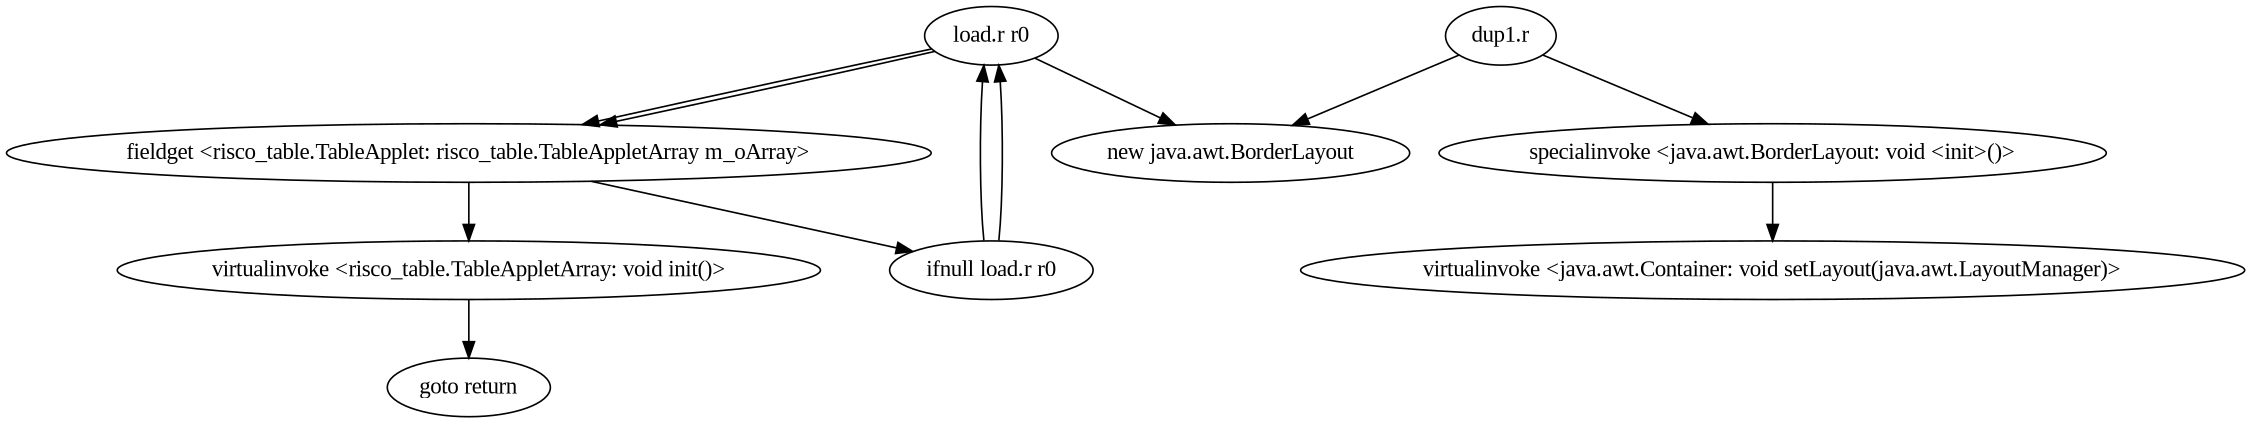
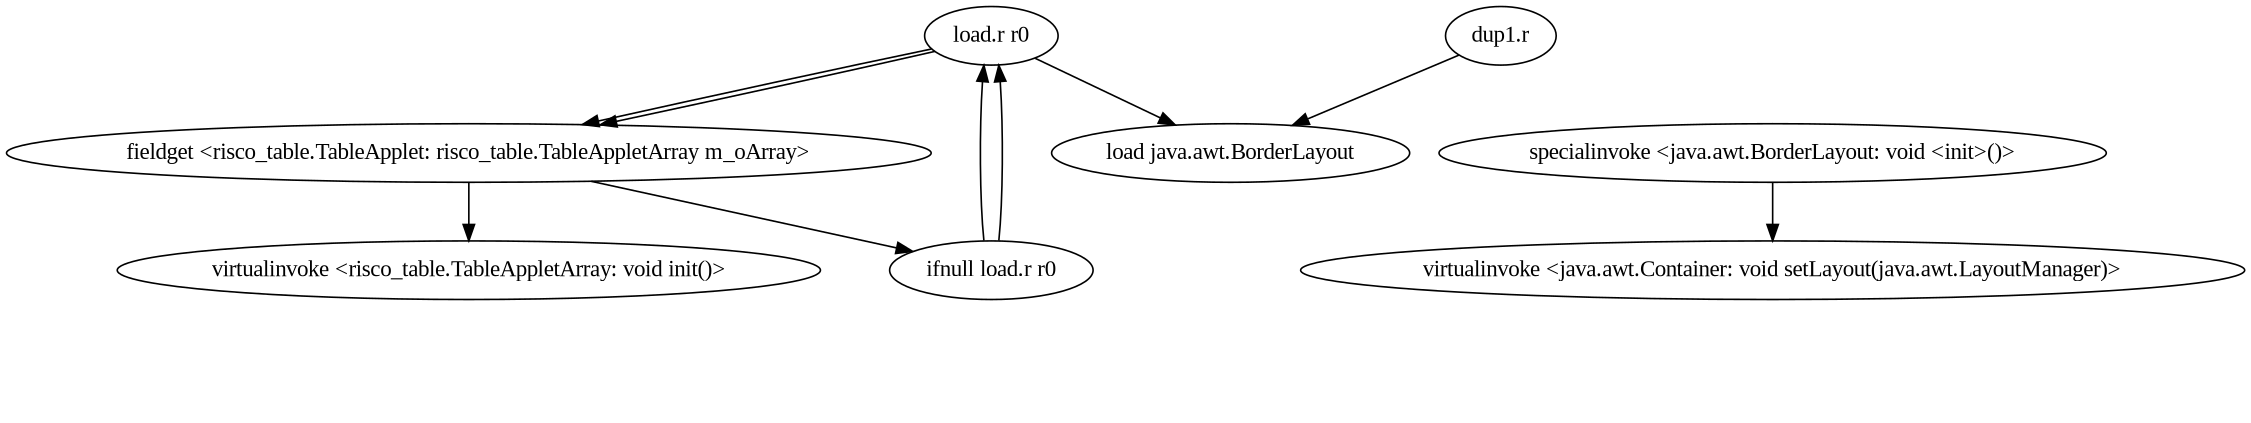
(1618, 86) -> none
(1231, 153) -> (1231, 153)
(469, 387) -> none
